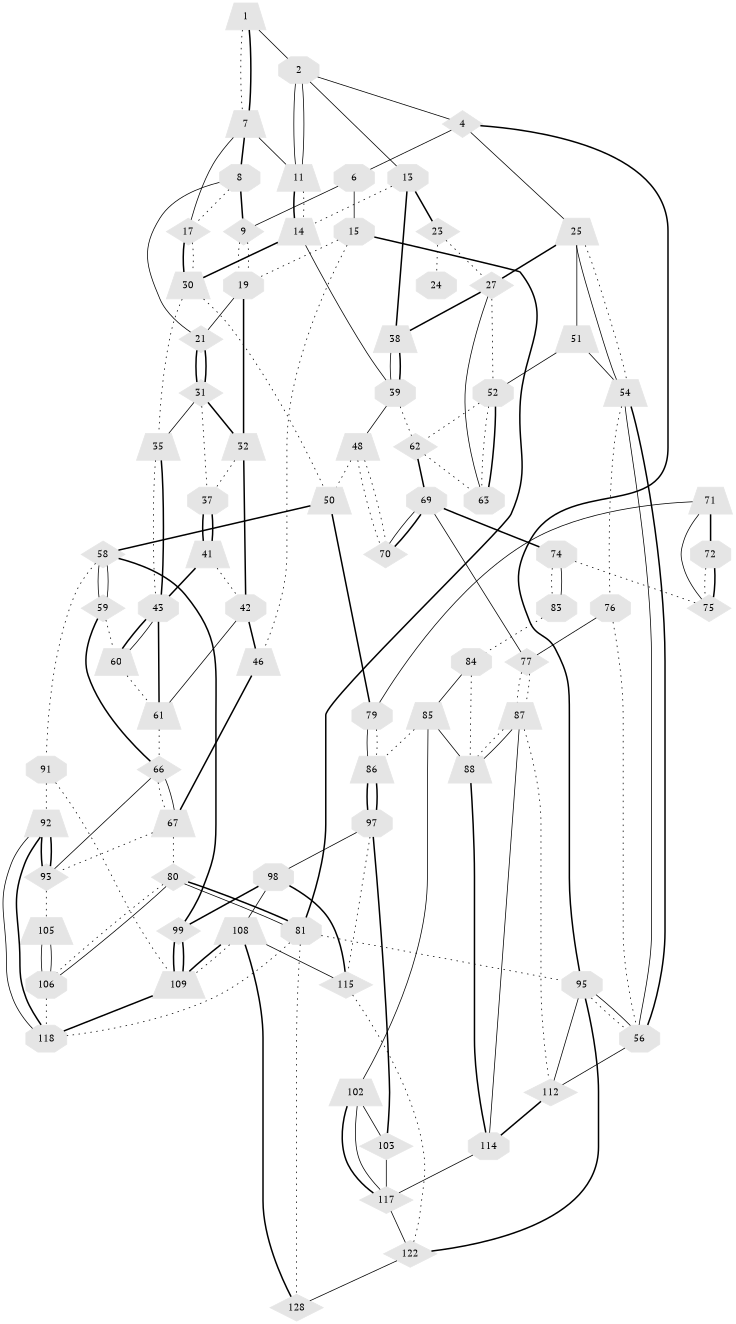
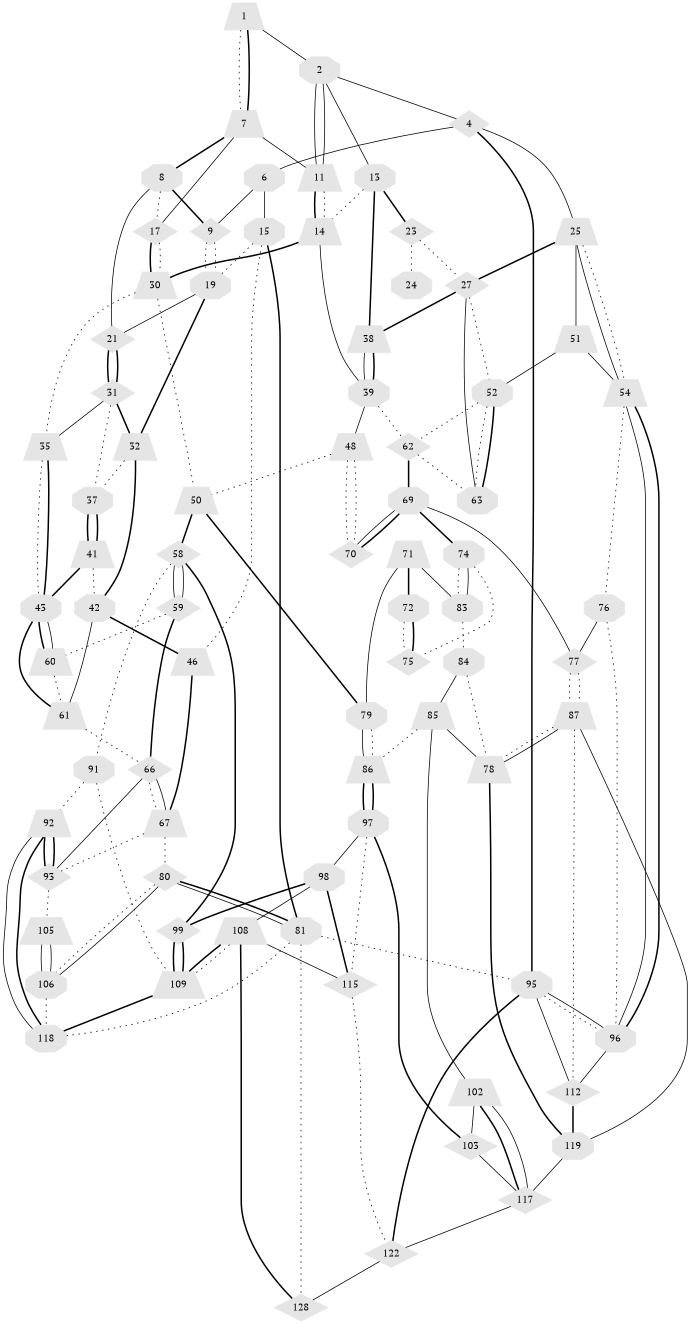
(681, 557) -> (436, 582)
(470, 770) -> (489, 770)
(640, 1039) -> (616, 1039)
(489, 1146) -> (573, 1146)
